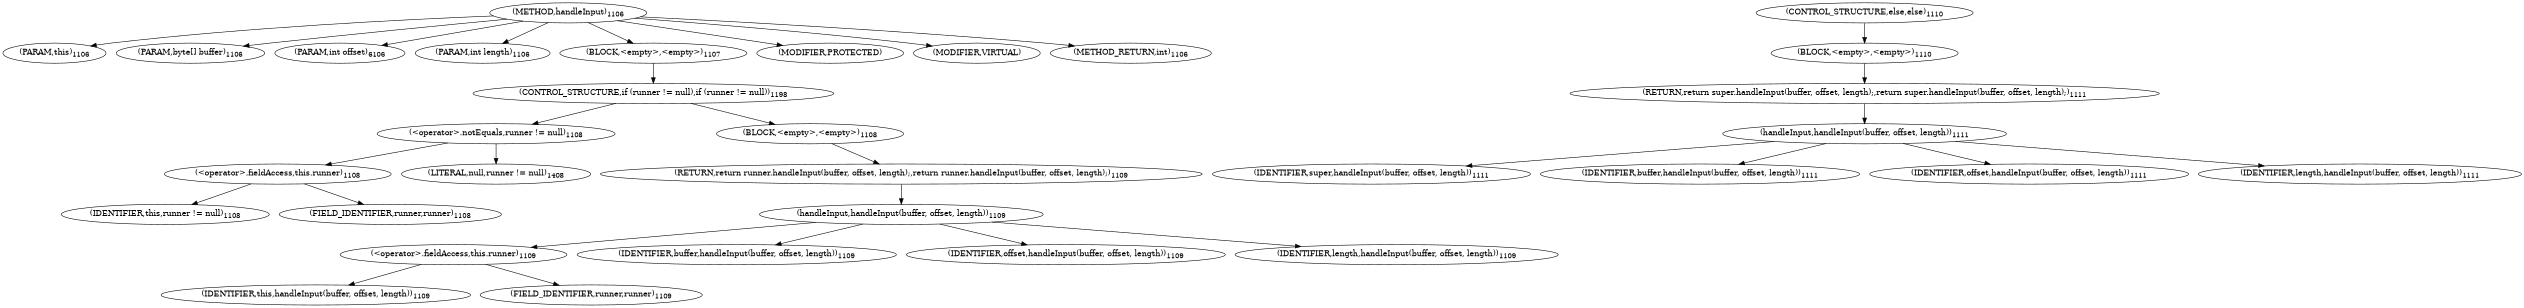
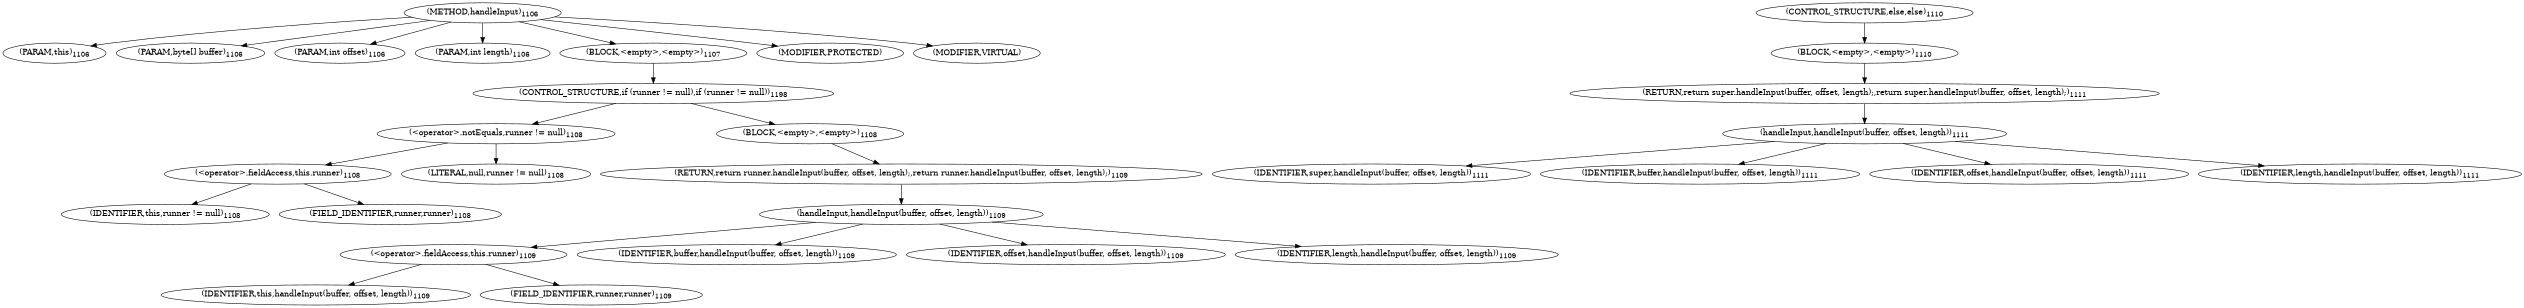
(377, 52) -> (377, 52)
(1131, 53) -> none
(556, 173) -> (556, 173)
